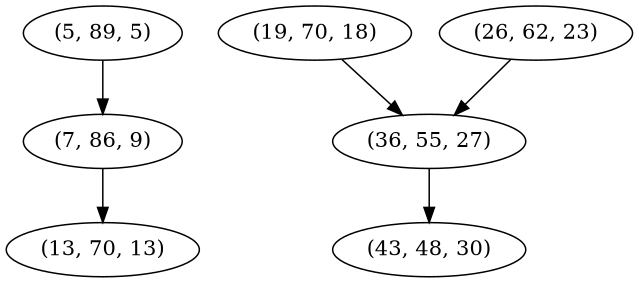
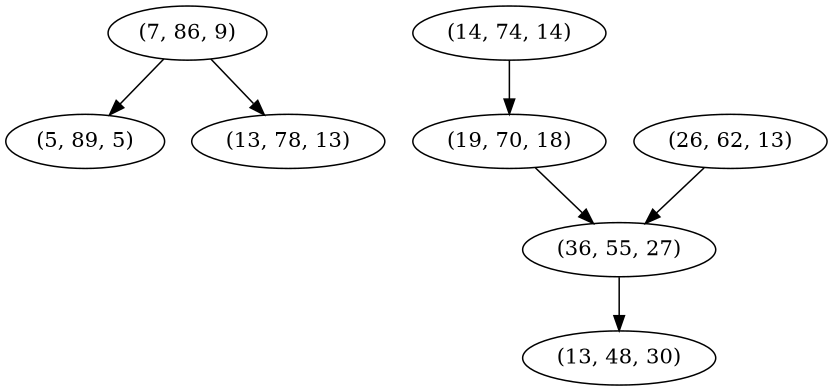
none -> (509, 33)
(536, 33) -> (730, 141)
(103, 80) -> (142, 82)
(103, 250) -> (288, 141)
(429, 250) -> (619, 358)
